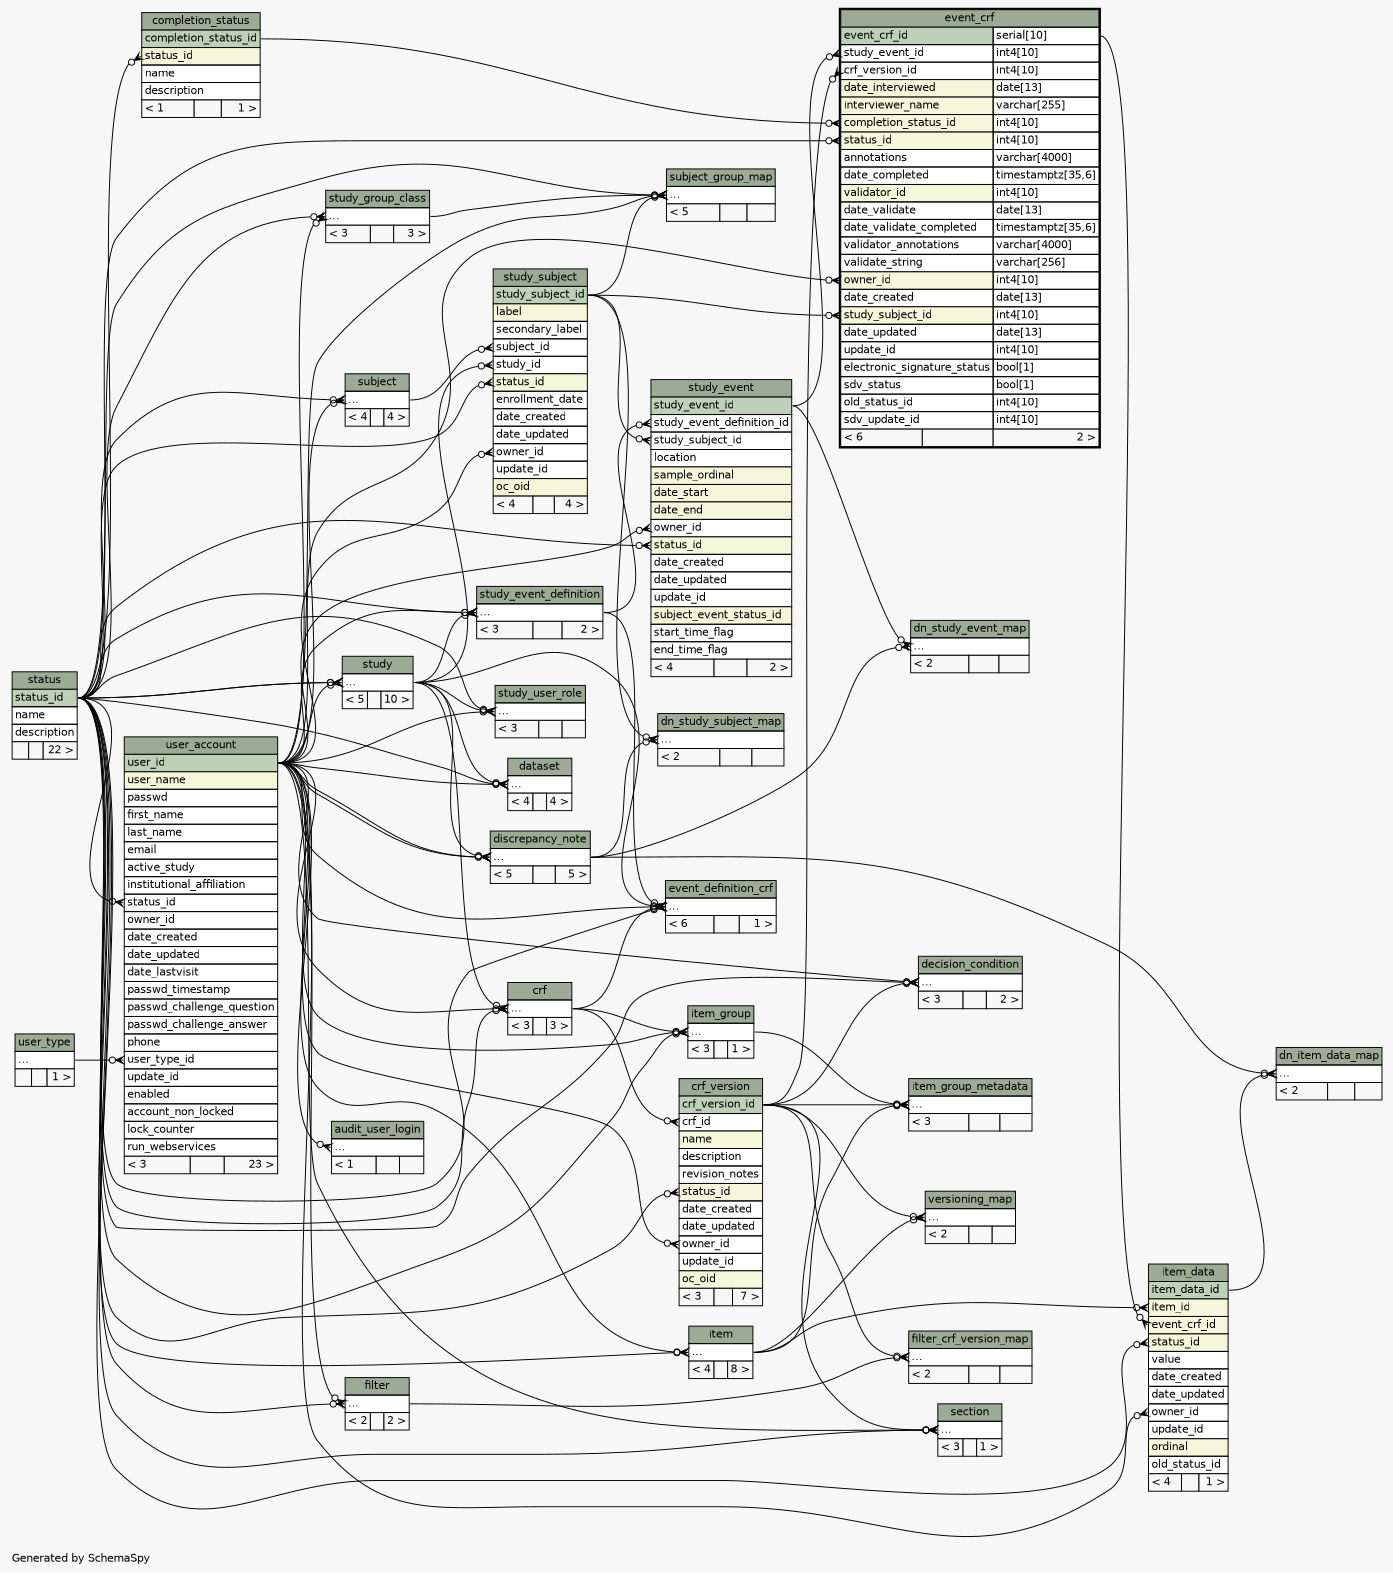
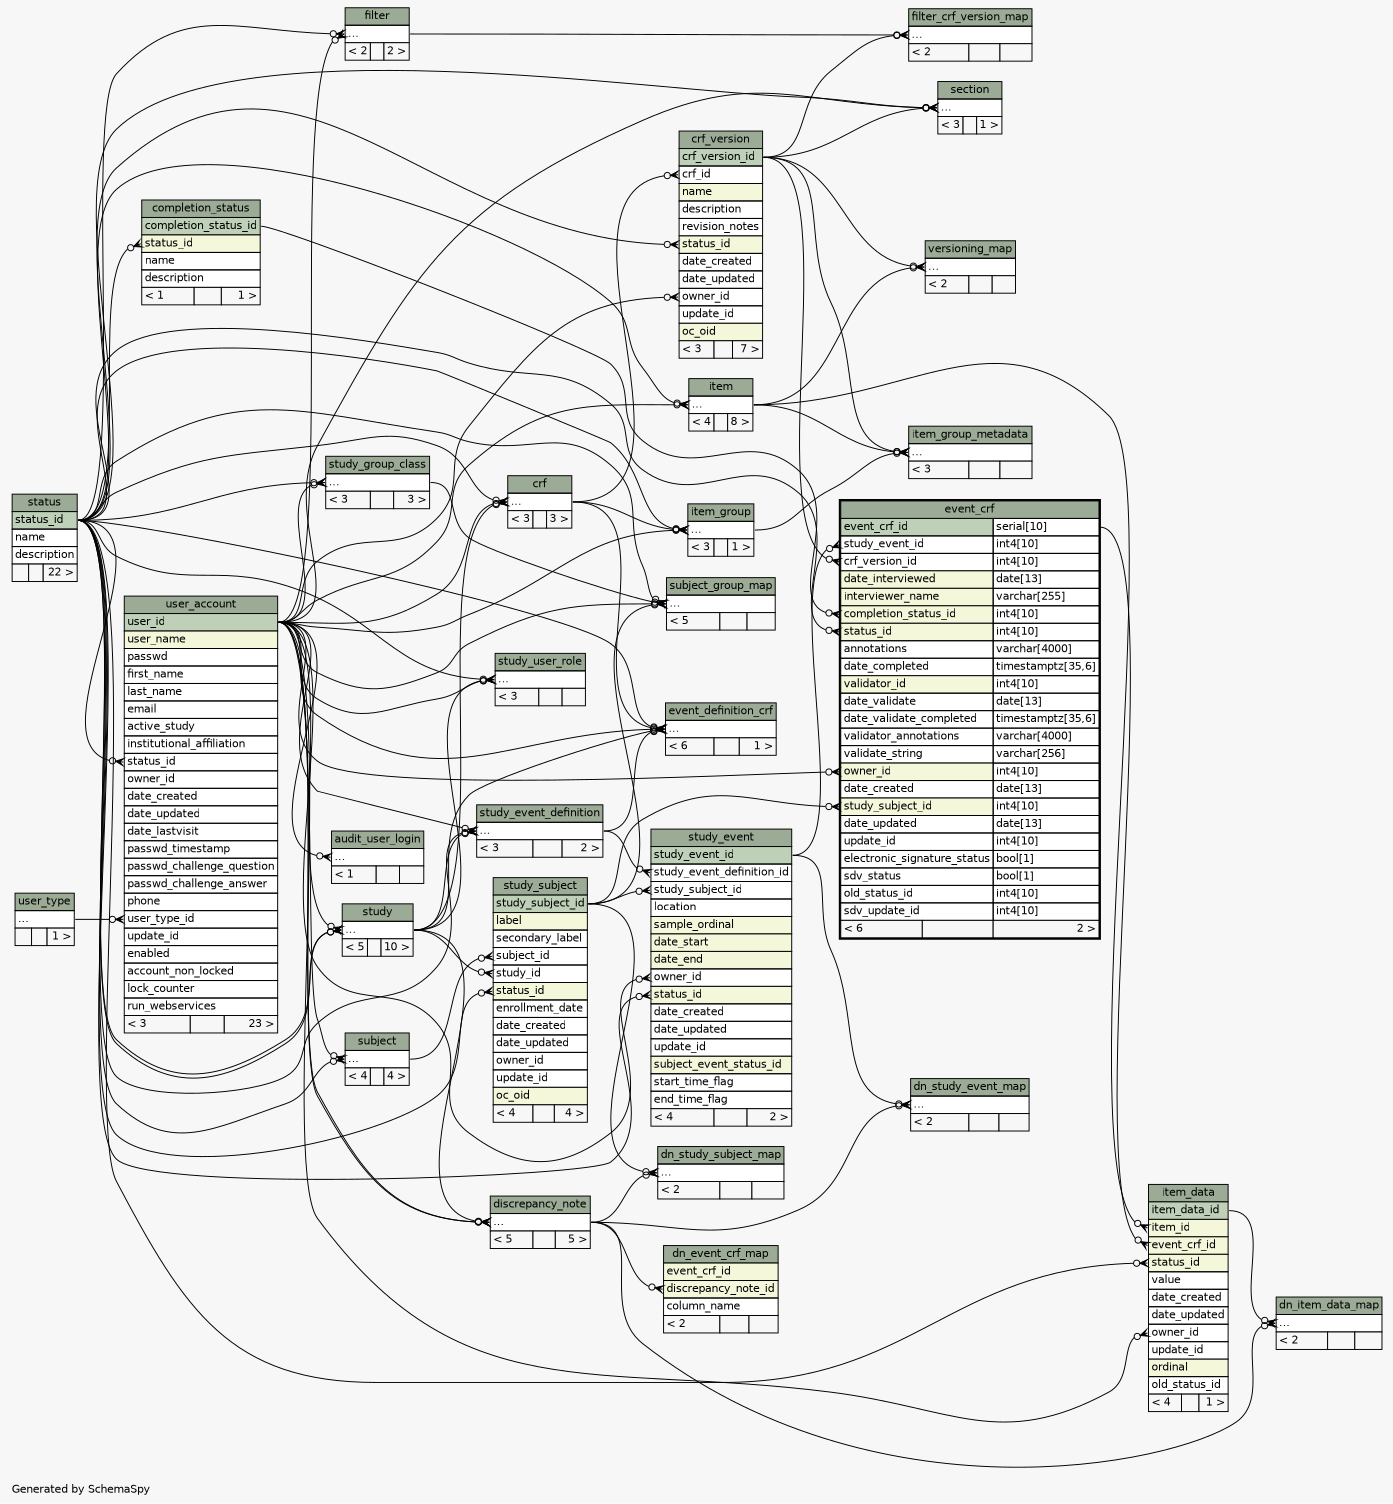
(321, 568) -> none
(540, 784) -> none
(970, 982) -> none
none -> (721, 1289)
